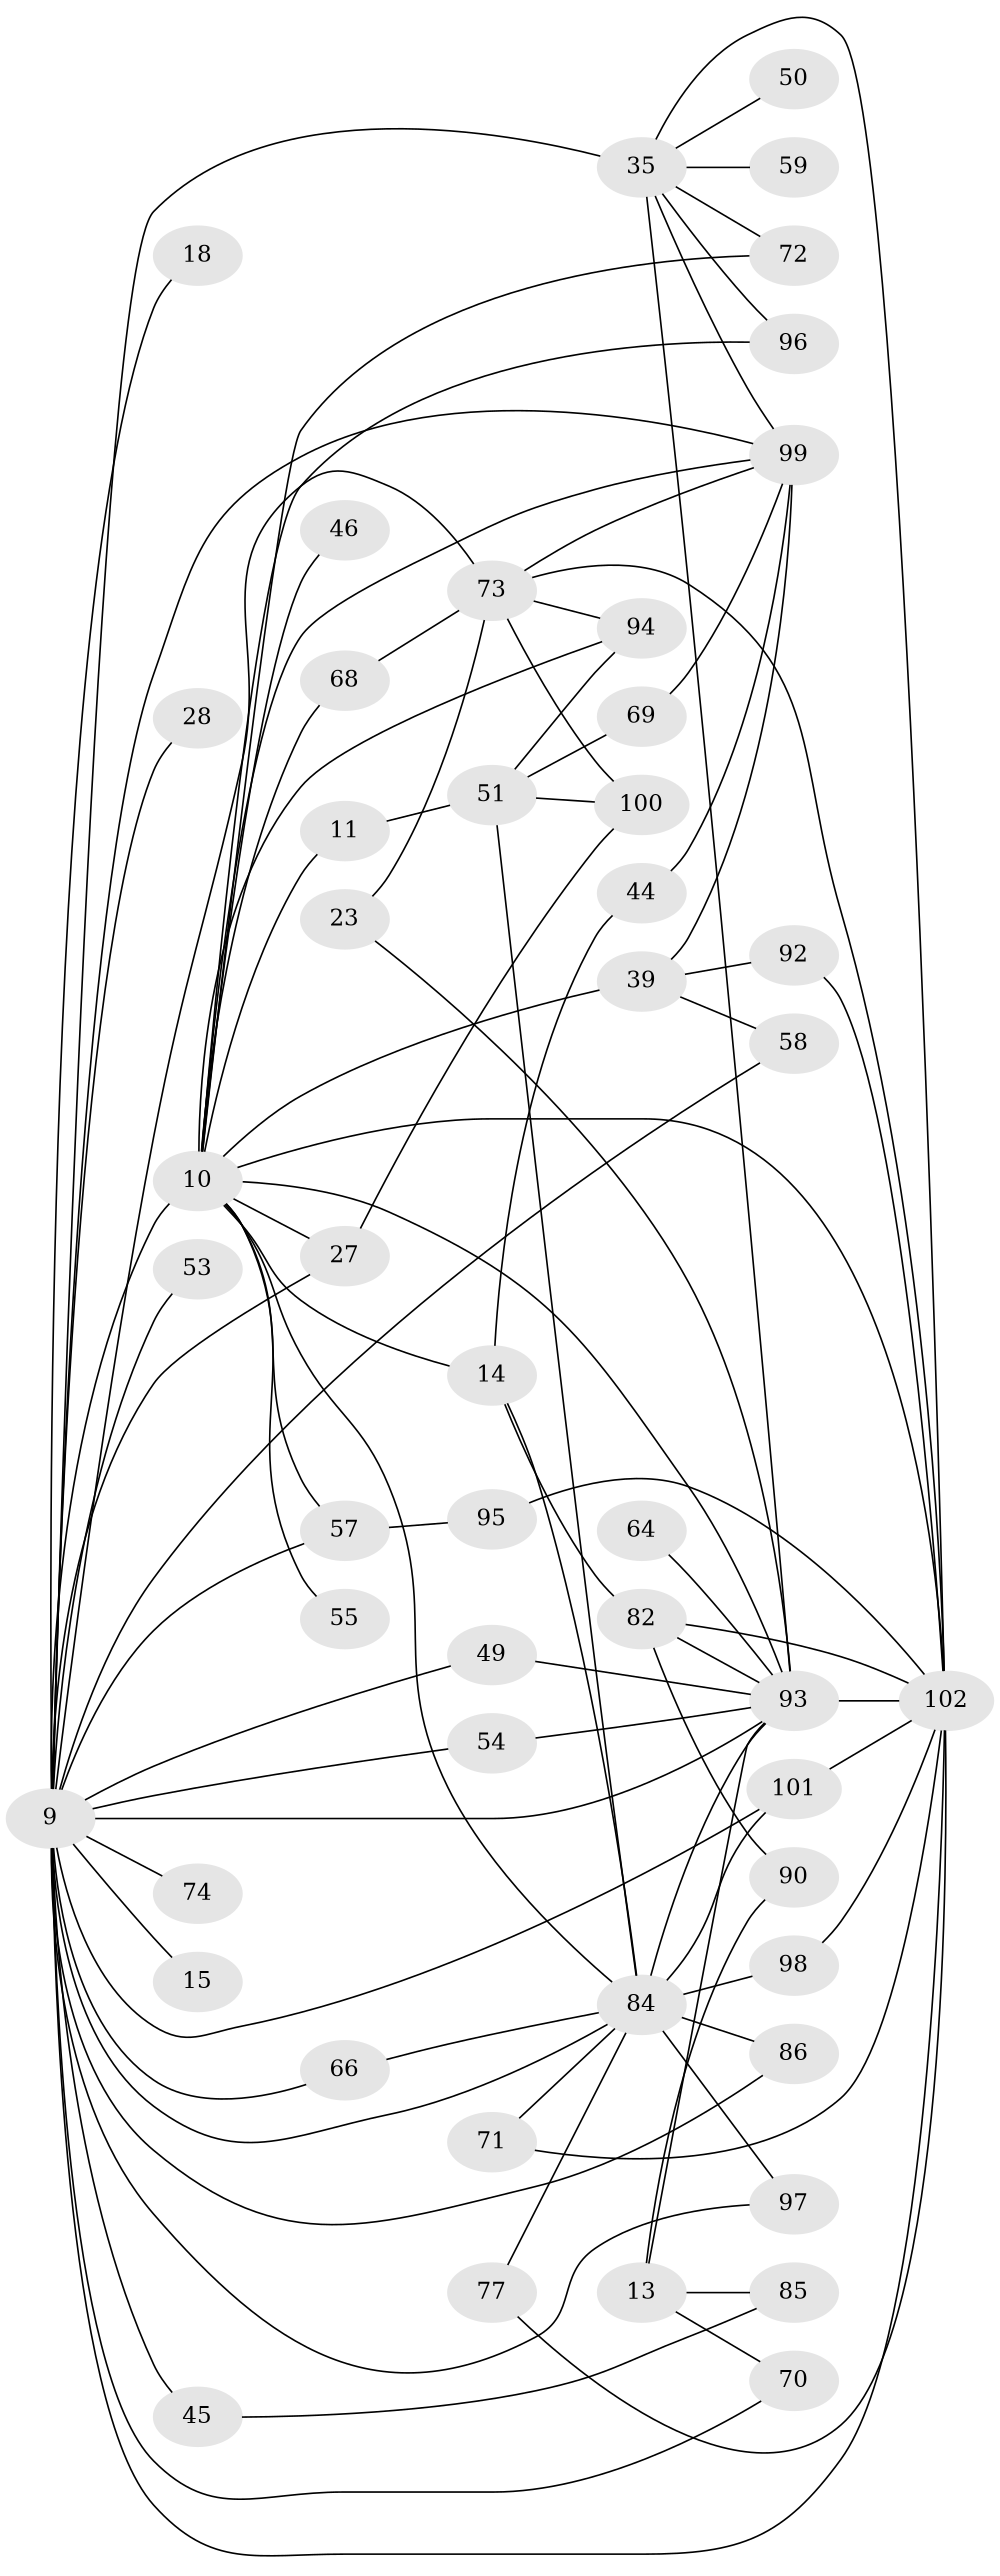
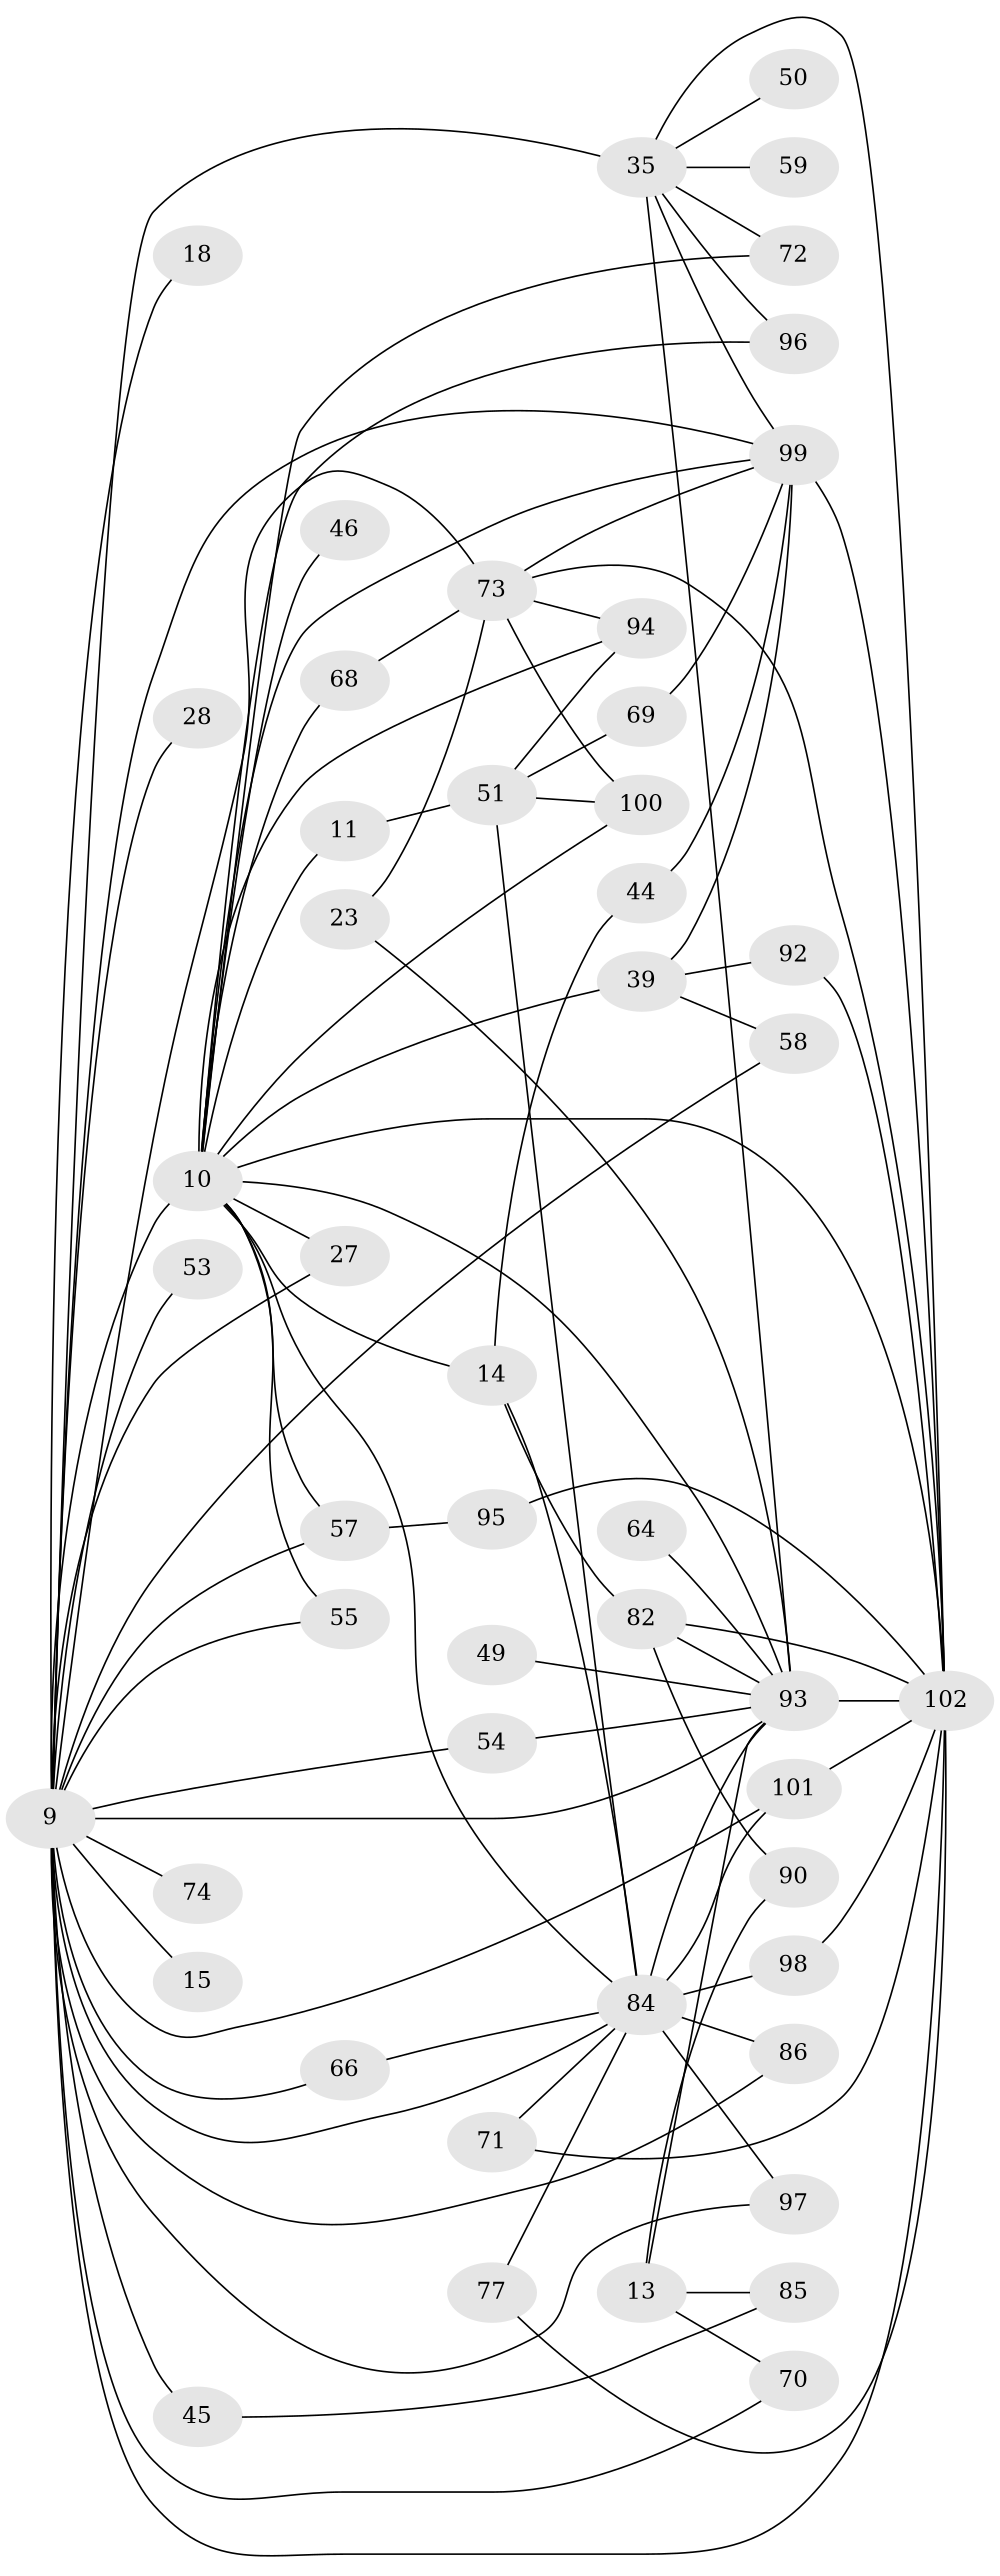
(464, 1042) -> (397, 972)
none -> (914, 1071)
(265, 1724) -> (156, 1670)
